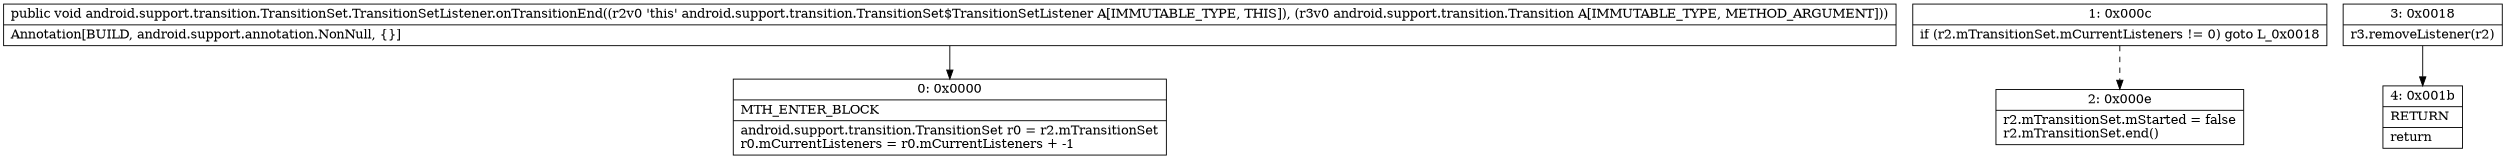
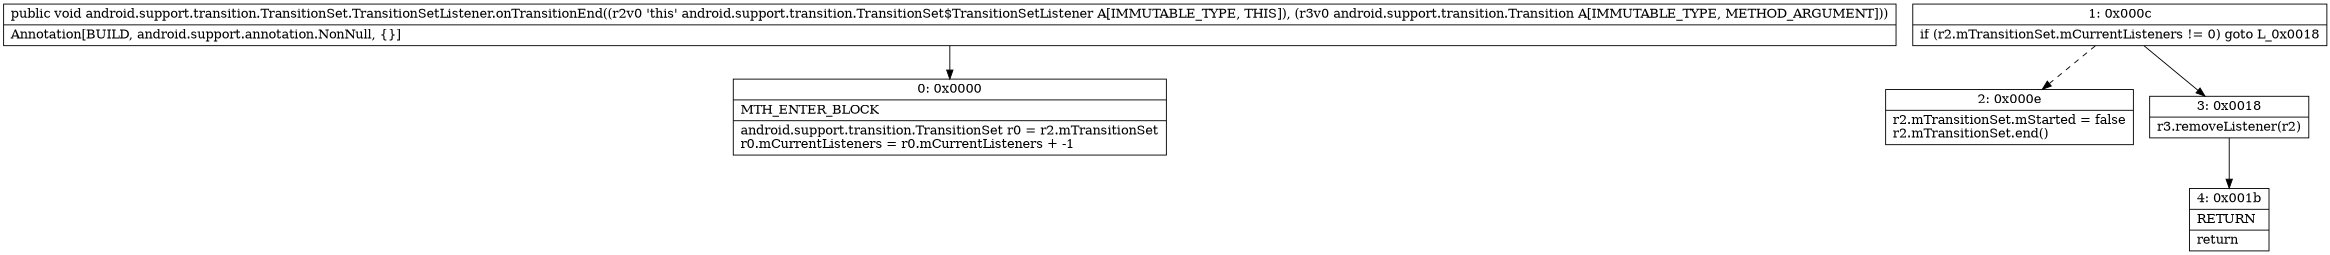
none -> (2171, 68)
